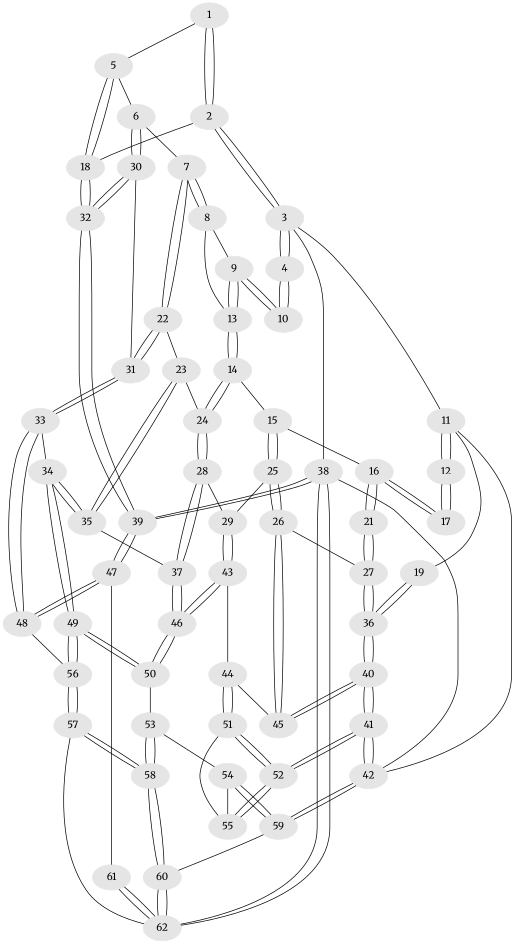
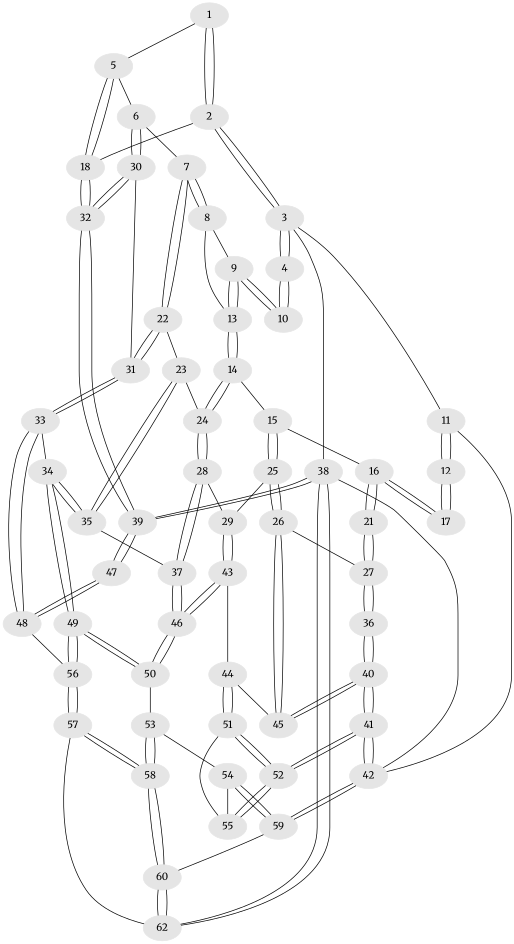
(419, 573) -> none
(112, 877) -> none
